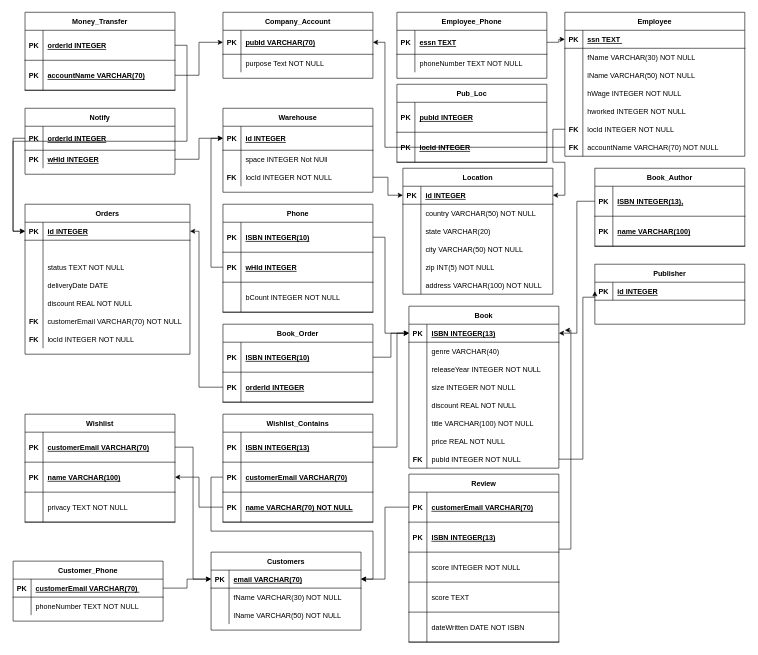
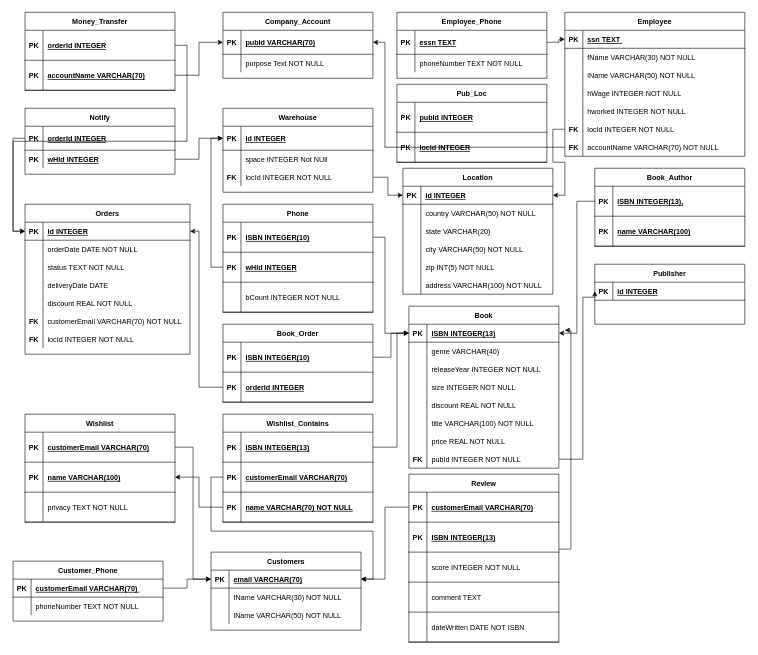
none -> (116, 249)
(451, 598) -> (455, 598)
